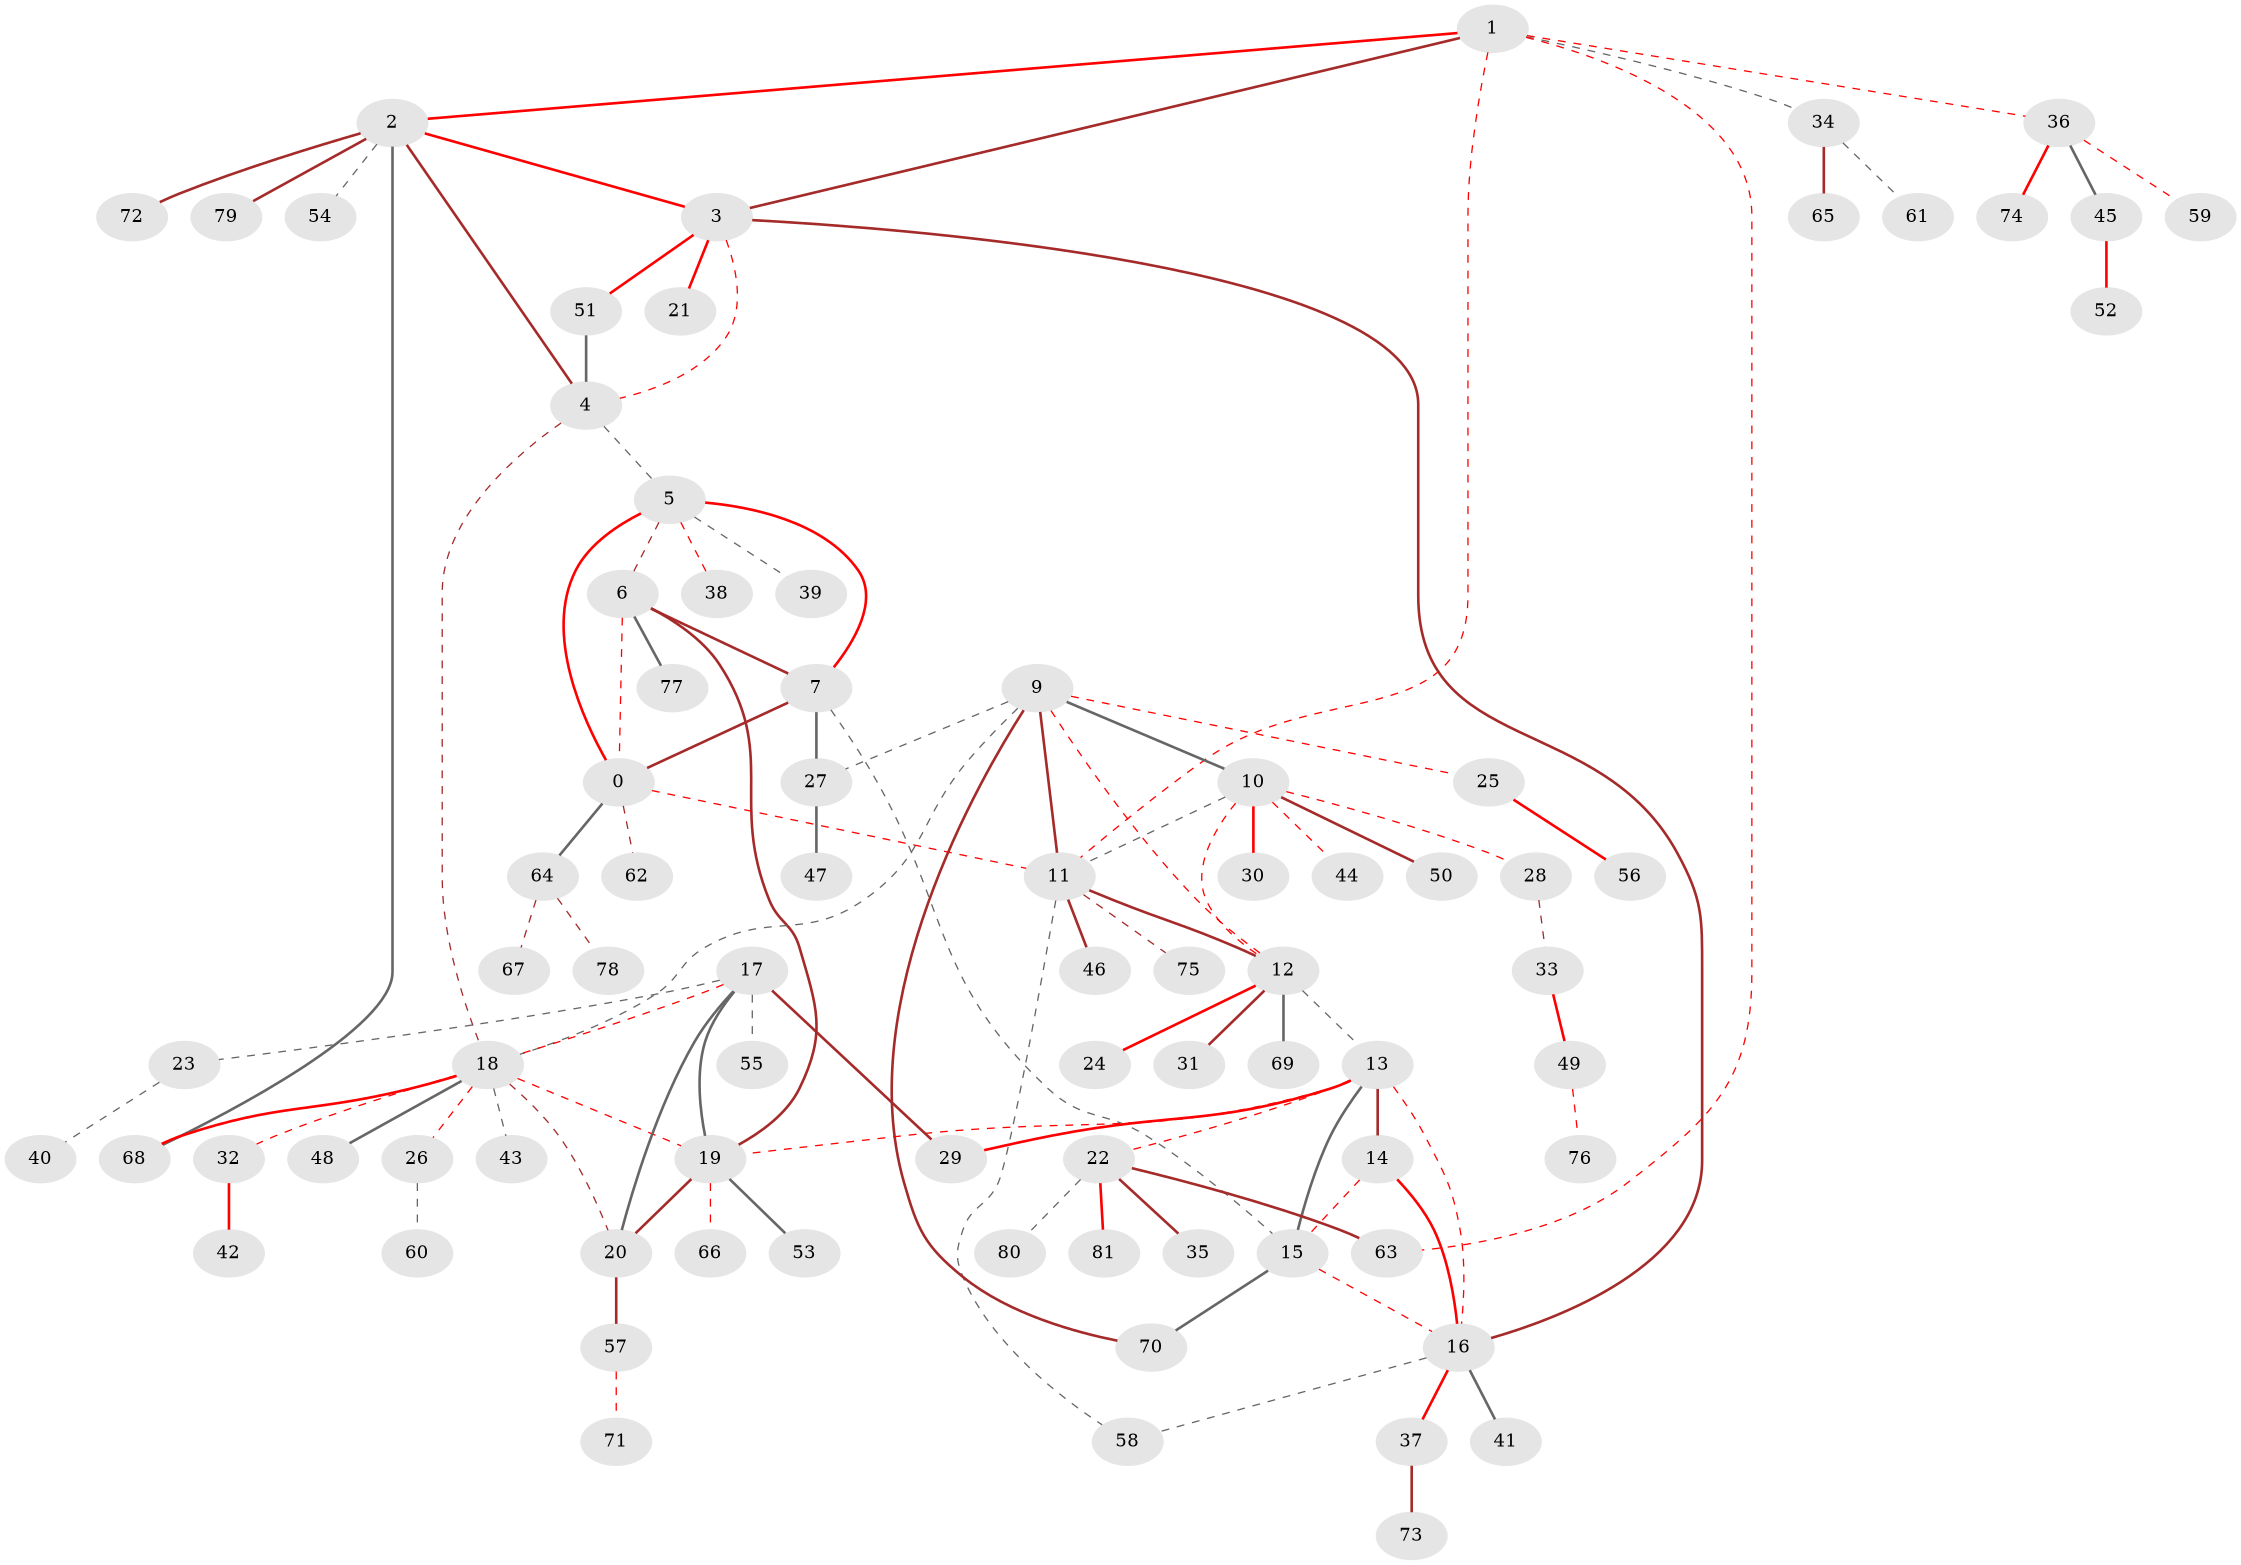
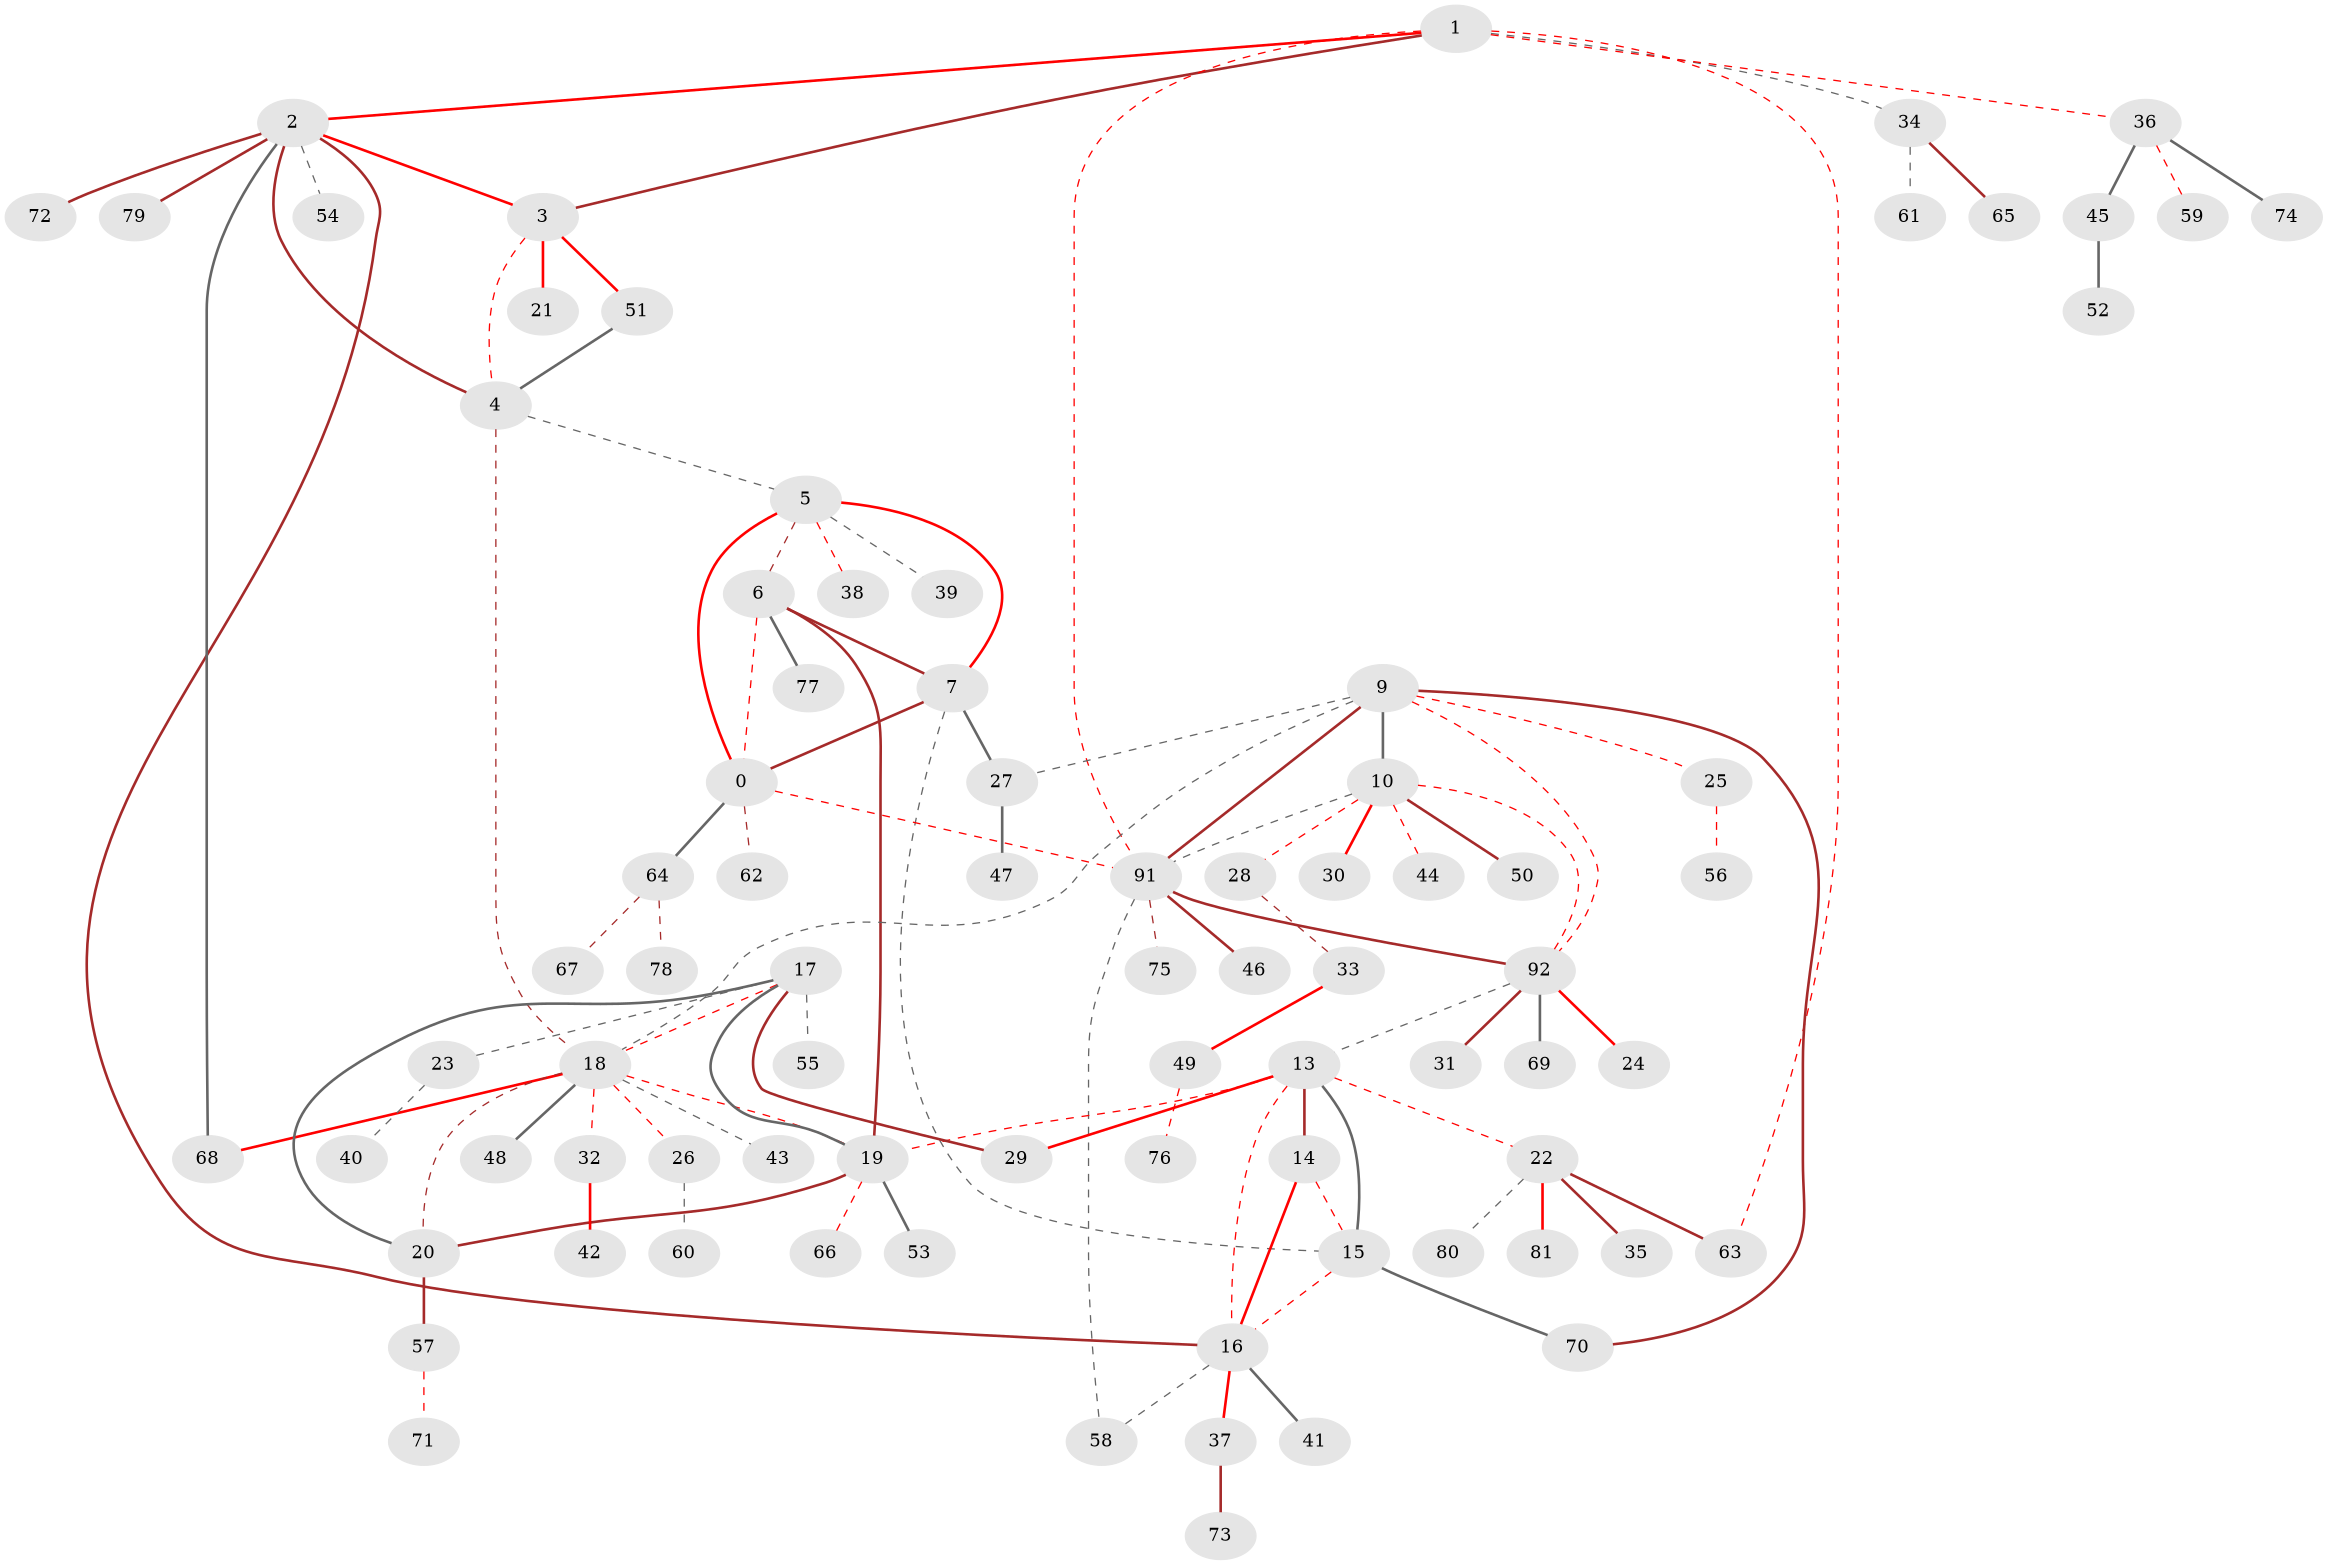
(2036, 170) -> (2216, 170)
(2106, 264) -> (2099, 264)
(1424, 636) -> (144, 1148)
(1560, 830) -> (1717, 830)
(1060, 877) -> (1146, 877)
(1283, 971) -> (1540, 971)
